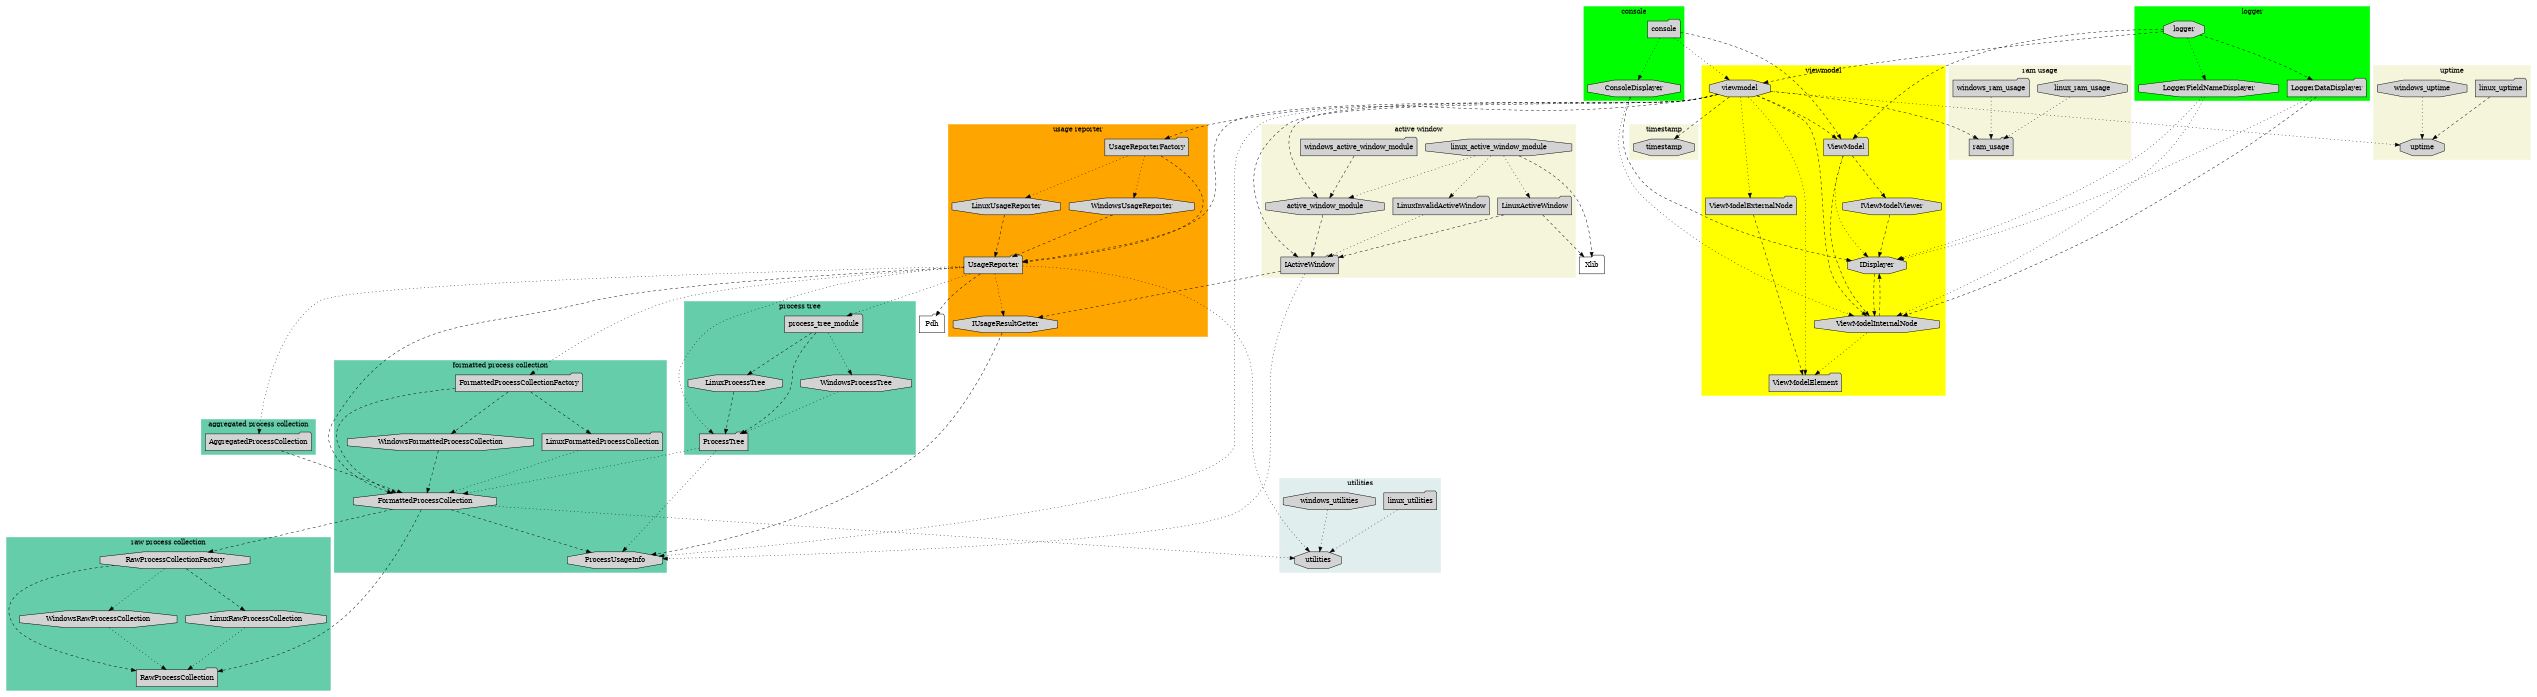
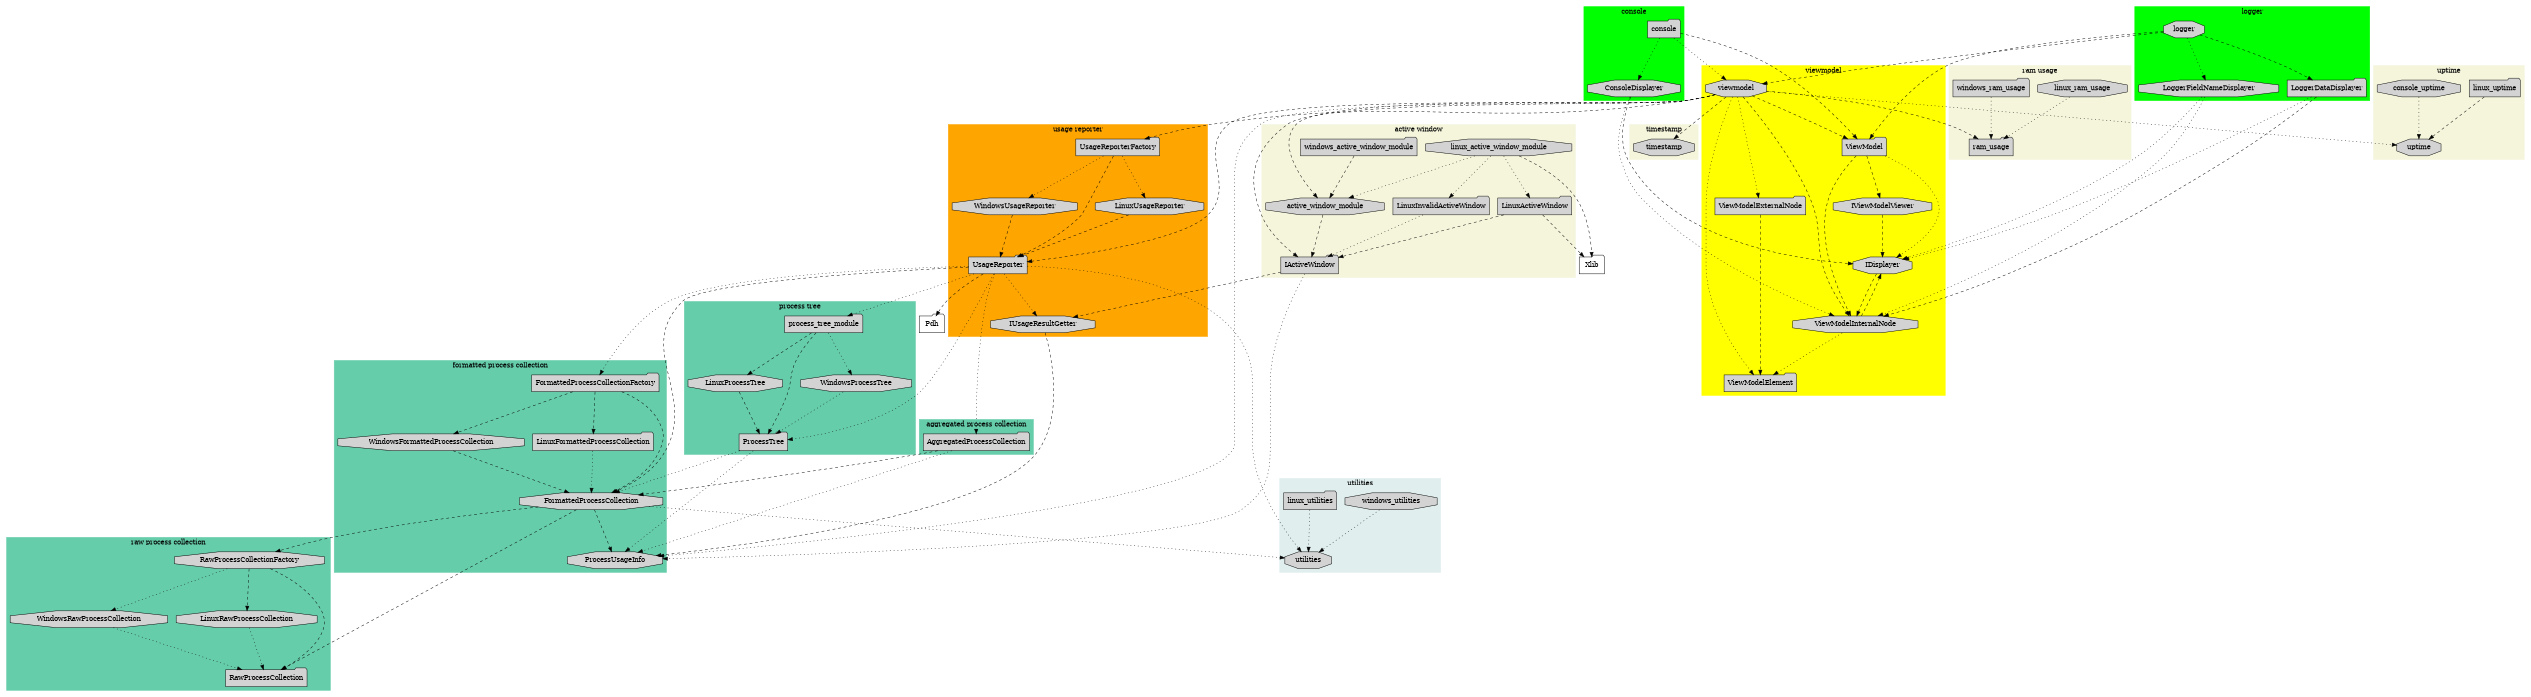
(2422, 88) -> (2419, 88)
none -> (797, 501)
